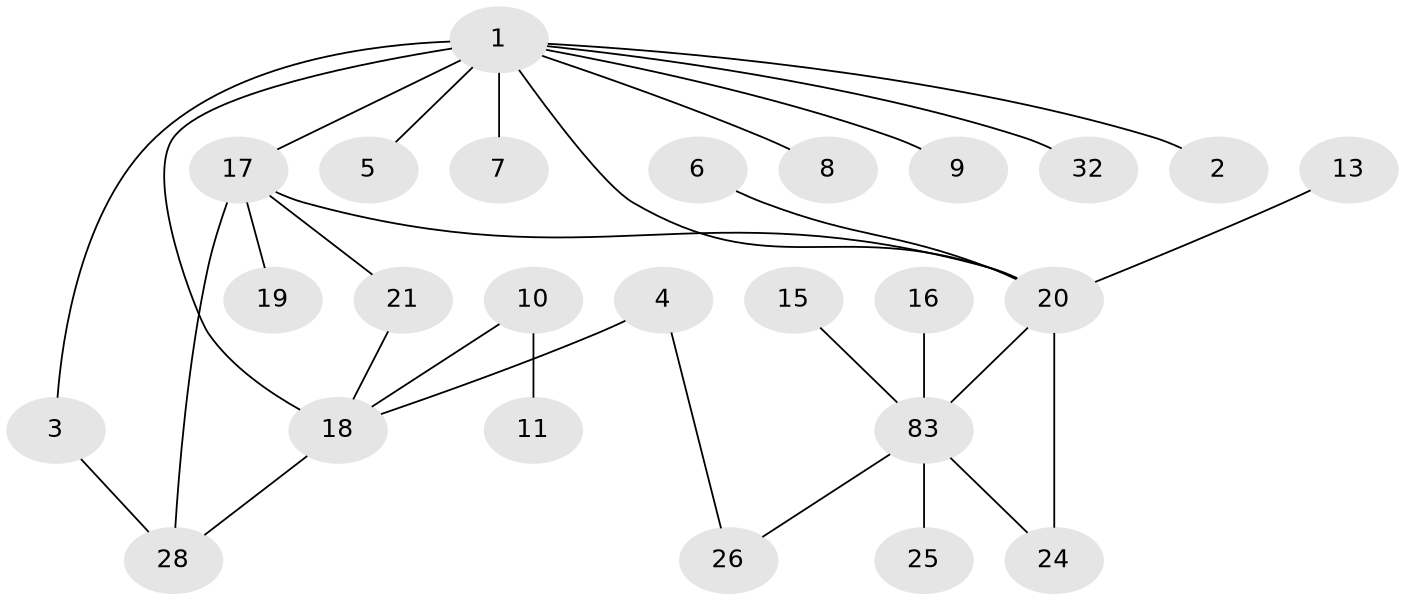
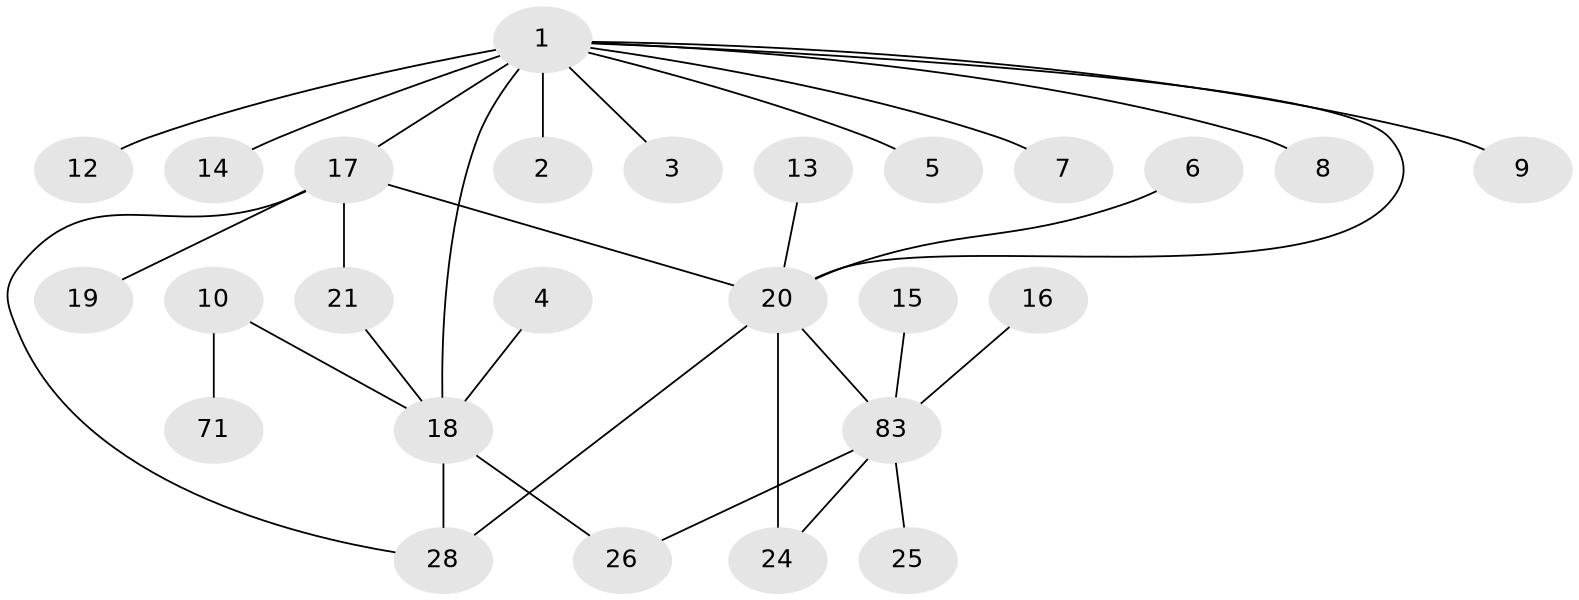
none -> (214, 170)
(1089, 170) -> (84, 170)
(533, 430) -> (214, 430)
(696, 430) -> (539, 500)
(115, 496) -> (611, 430)
